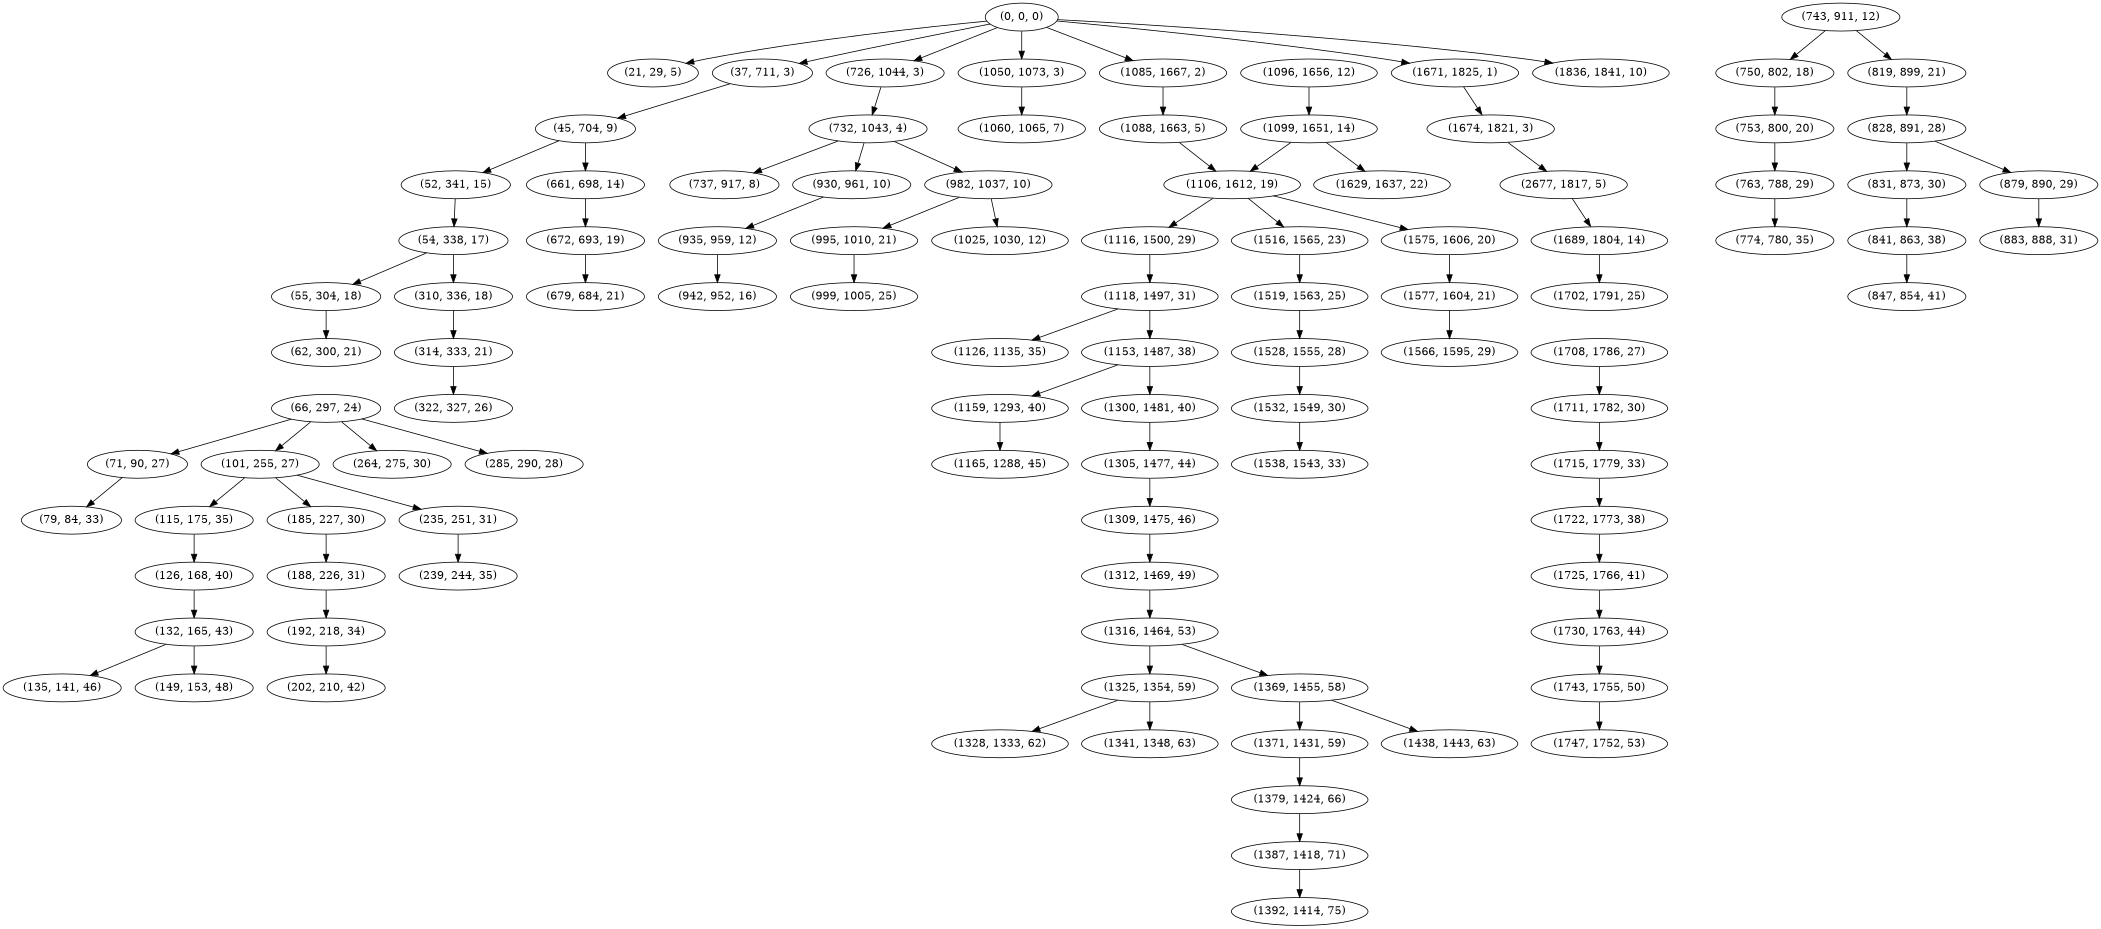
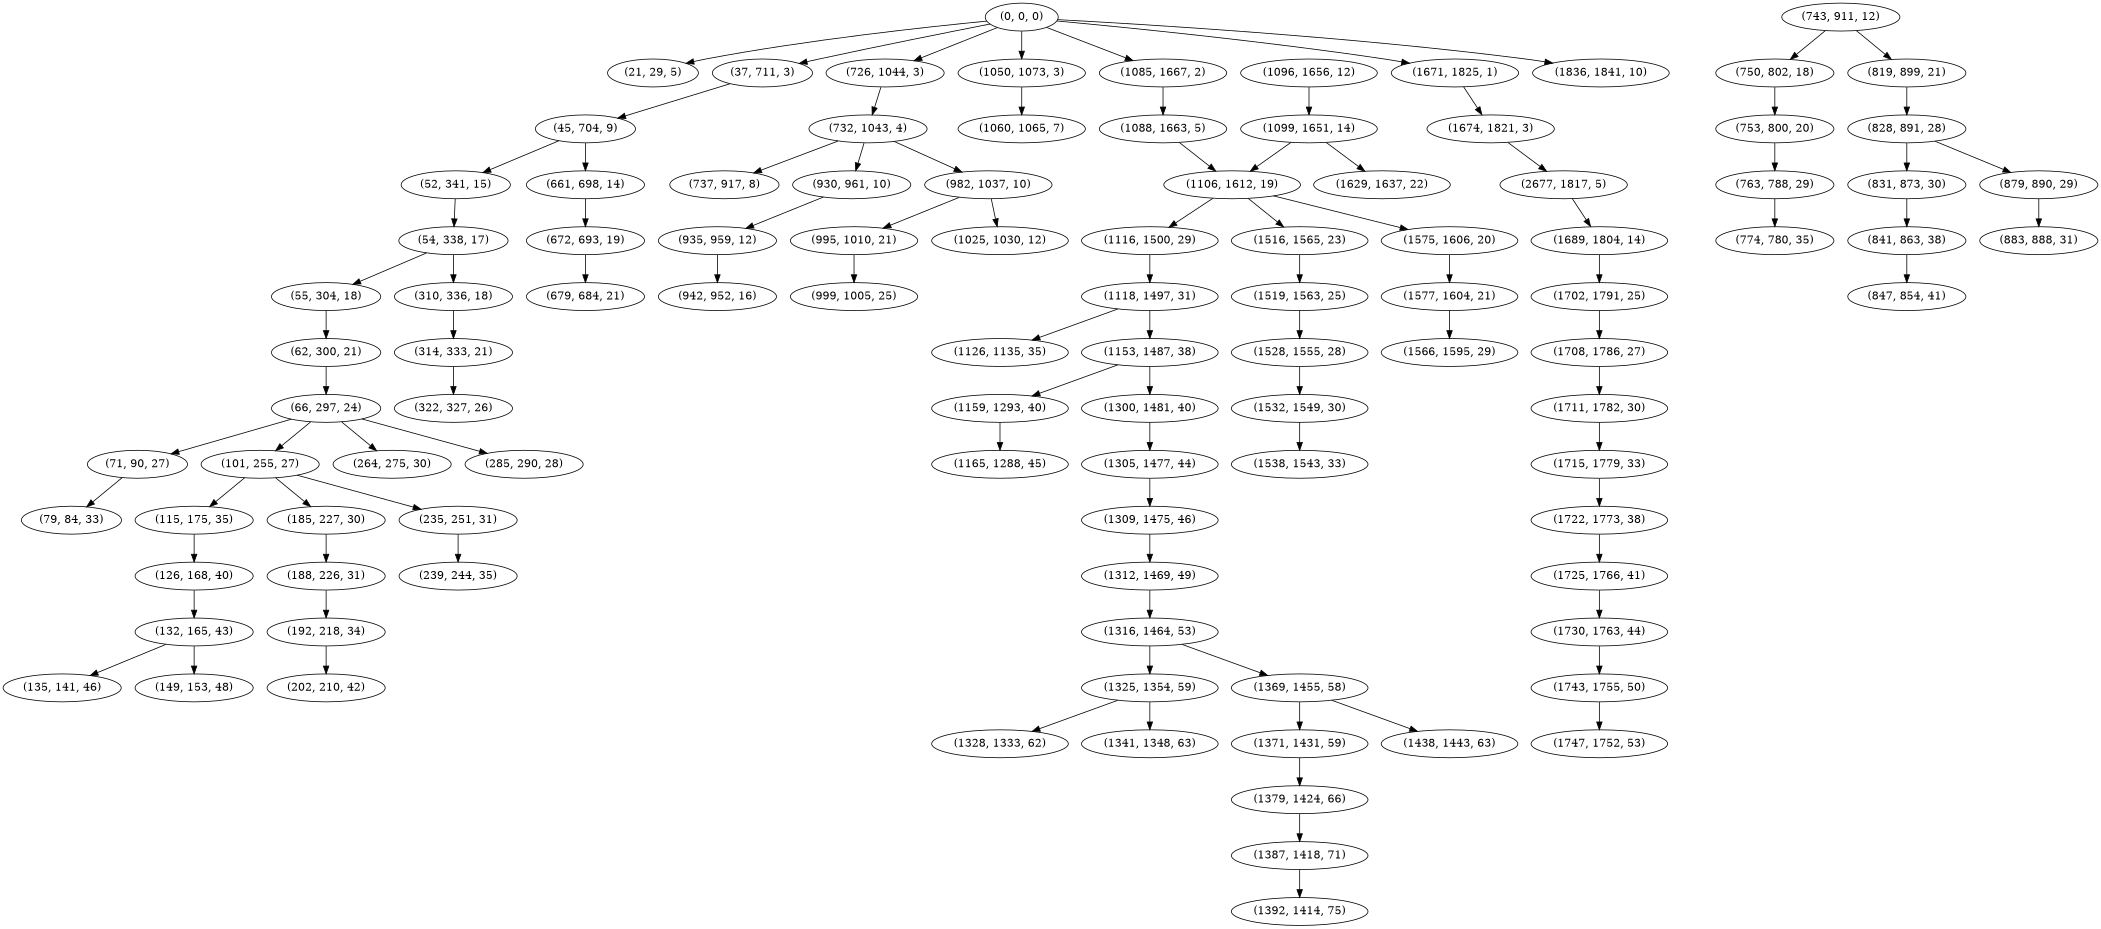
none -> (1599, 321)
none -> (326, 377)
